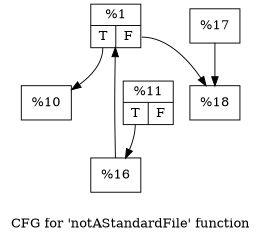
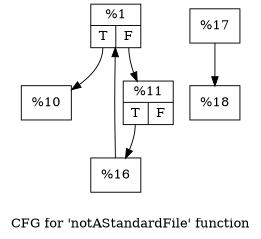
(176, 50) -> (130, 60)
